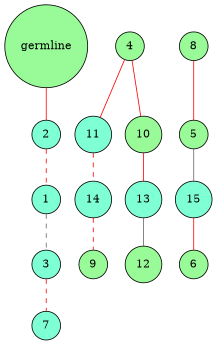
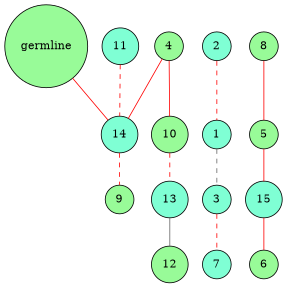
(112, 89) -> (145, 89)
(46, 104) -> (90, 99)
(194, 165) -> (264, 165)
(144, 167) -> (170, 167)
